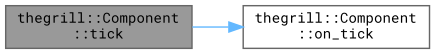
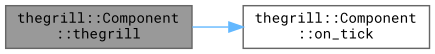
(99, 27) -> (99, 27)
